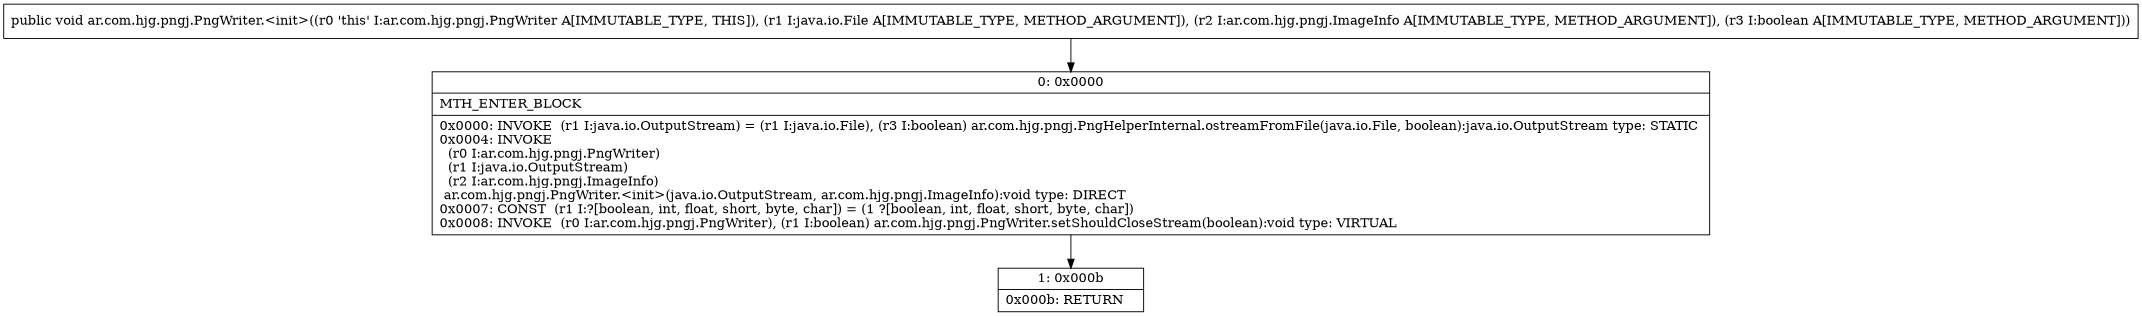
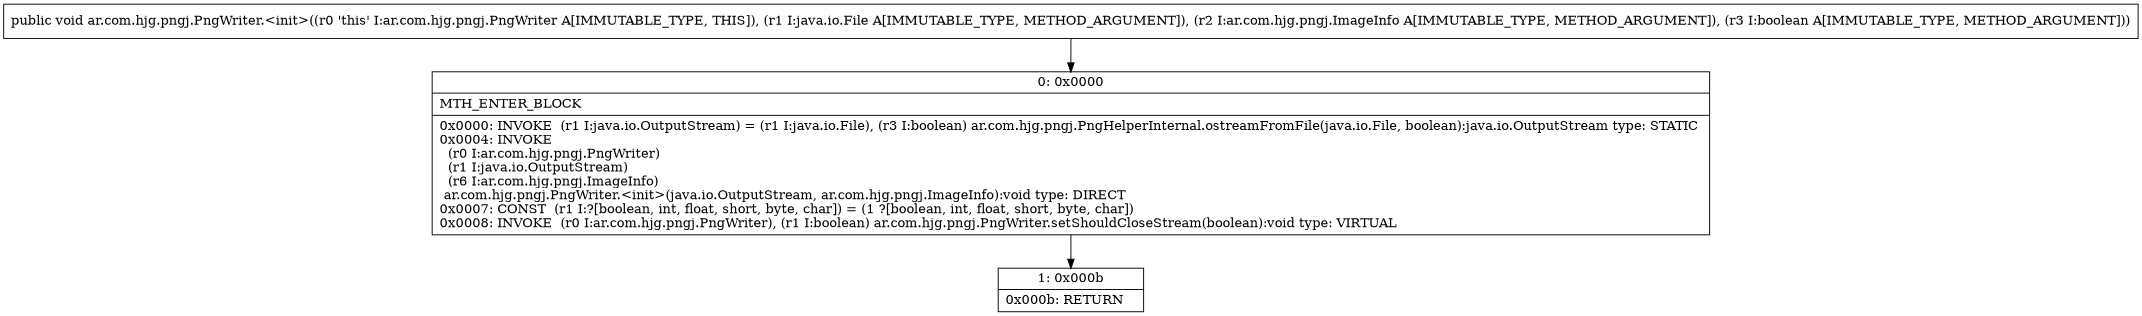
(549, 182) -> (549, 182)
